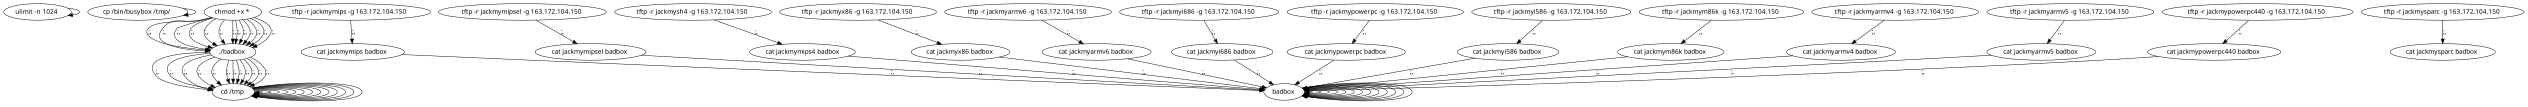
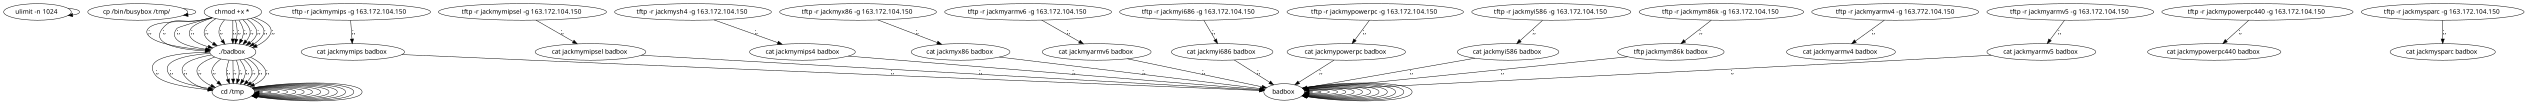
(1895, 12) -> (1895, 12)
(1671, 52) -> (1671, 52)
(1551, 73) -> none
(1734, 77) -> none
